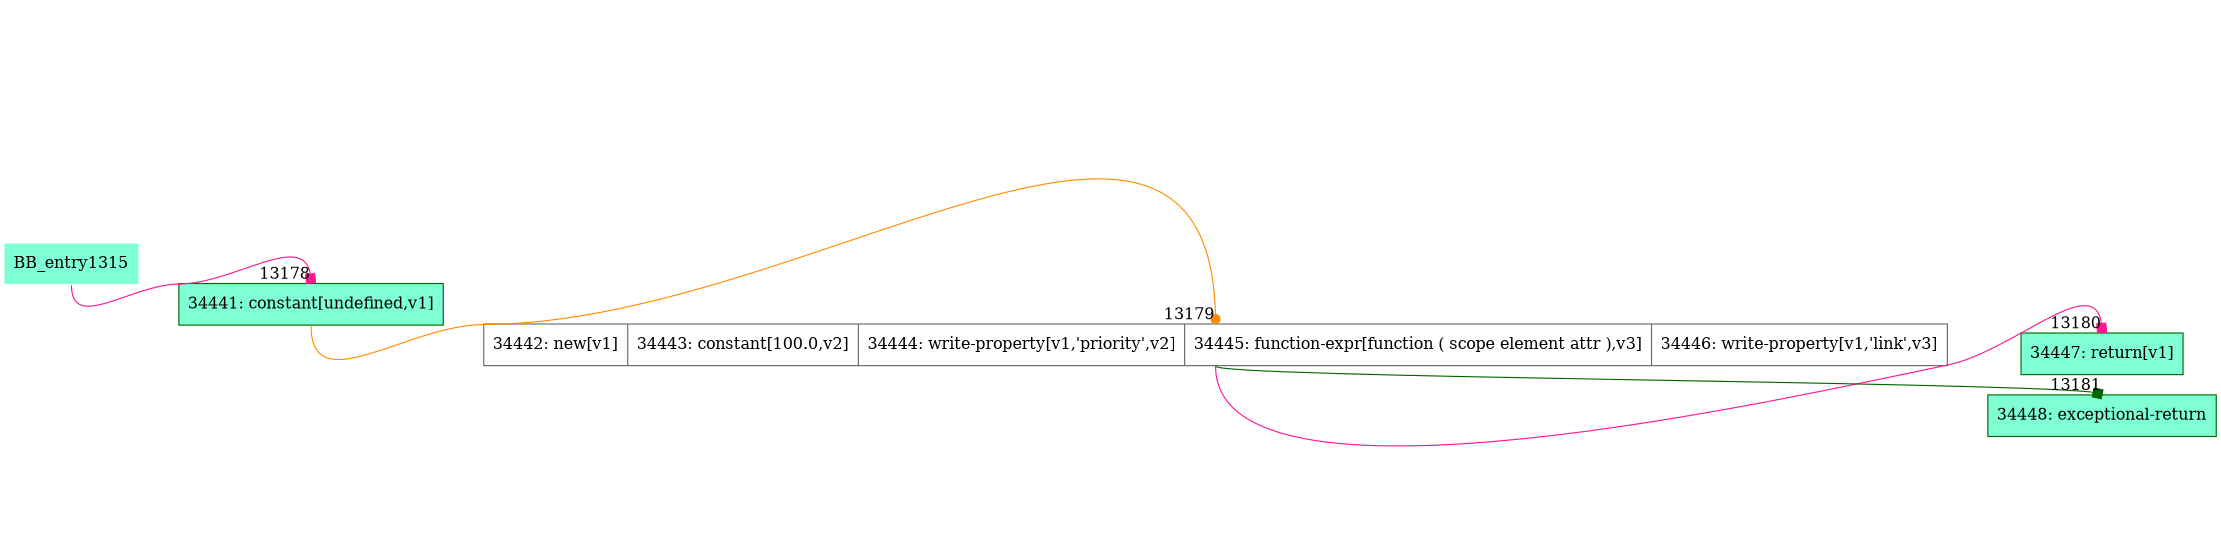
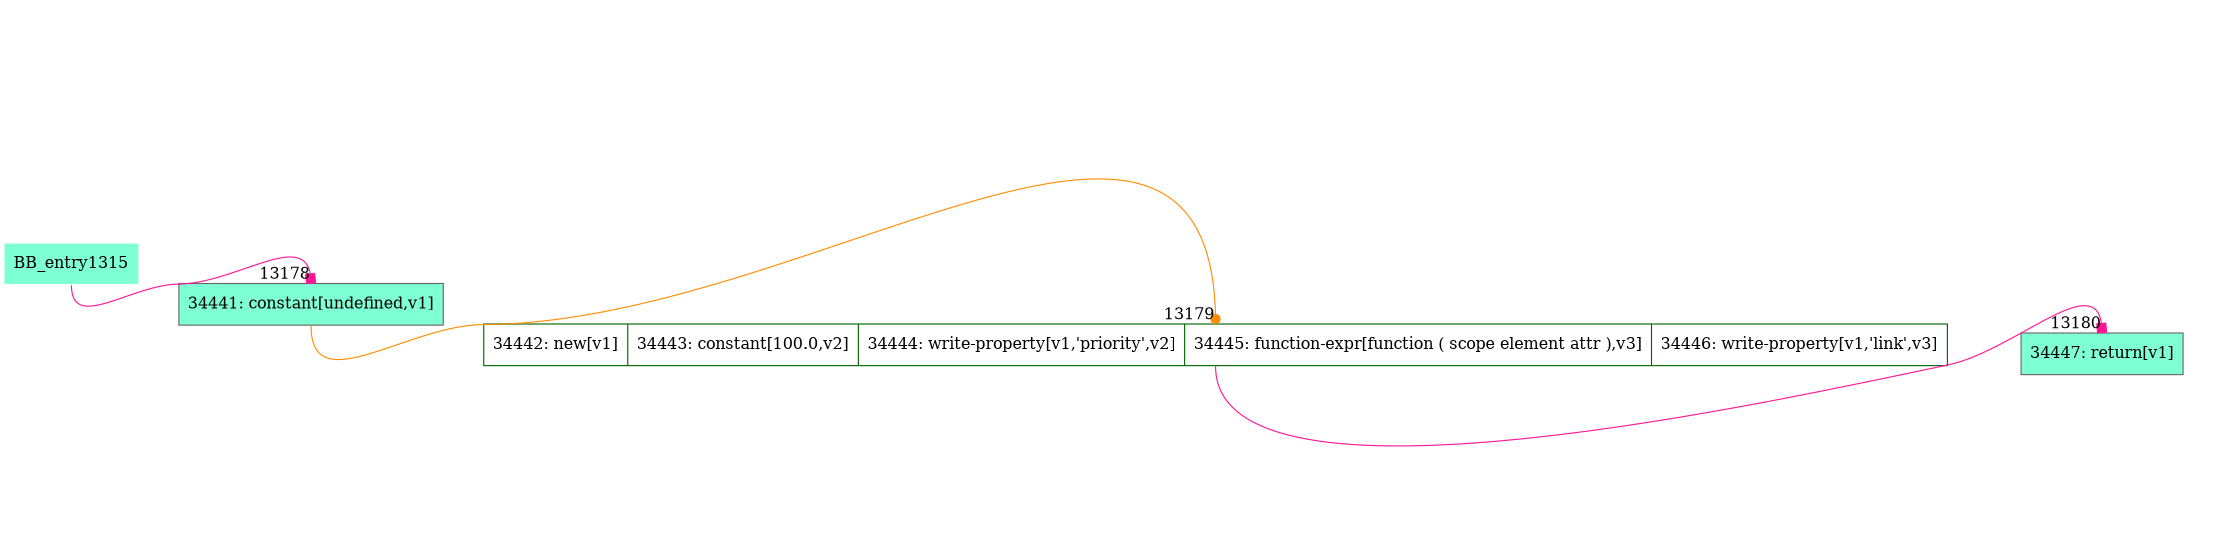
(311, 304) -> (311, 304)
(1216, 345) -> (1216, 345)
(2102, 354) -> (2102, 354)
(2102, 416) -> none
